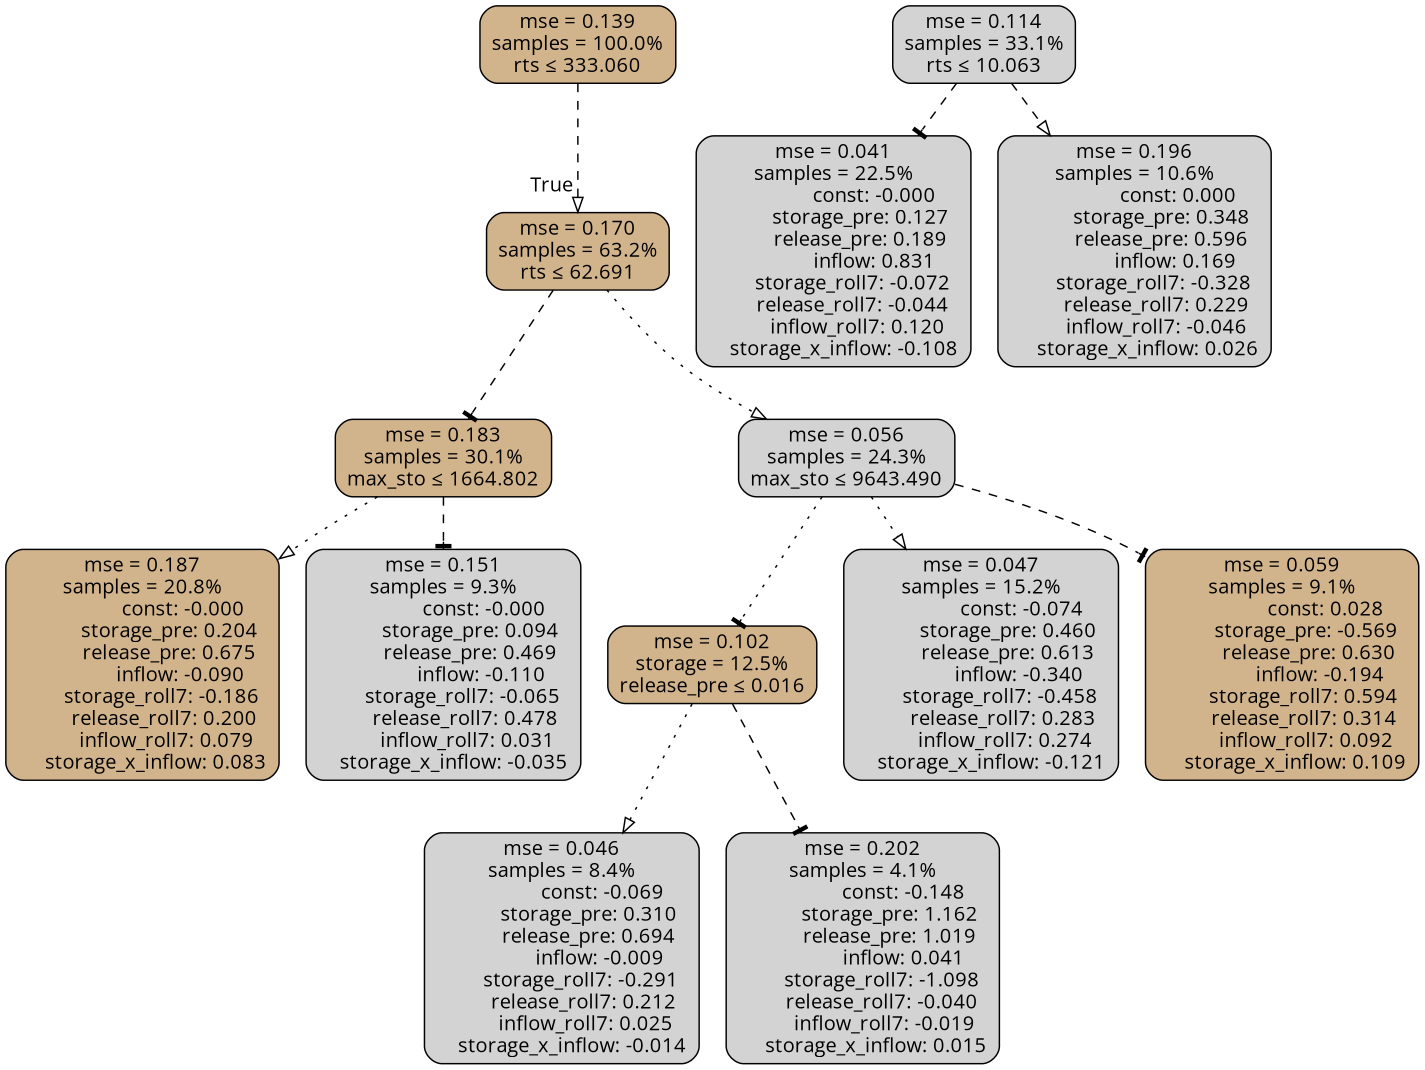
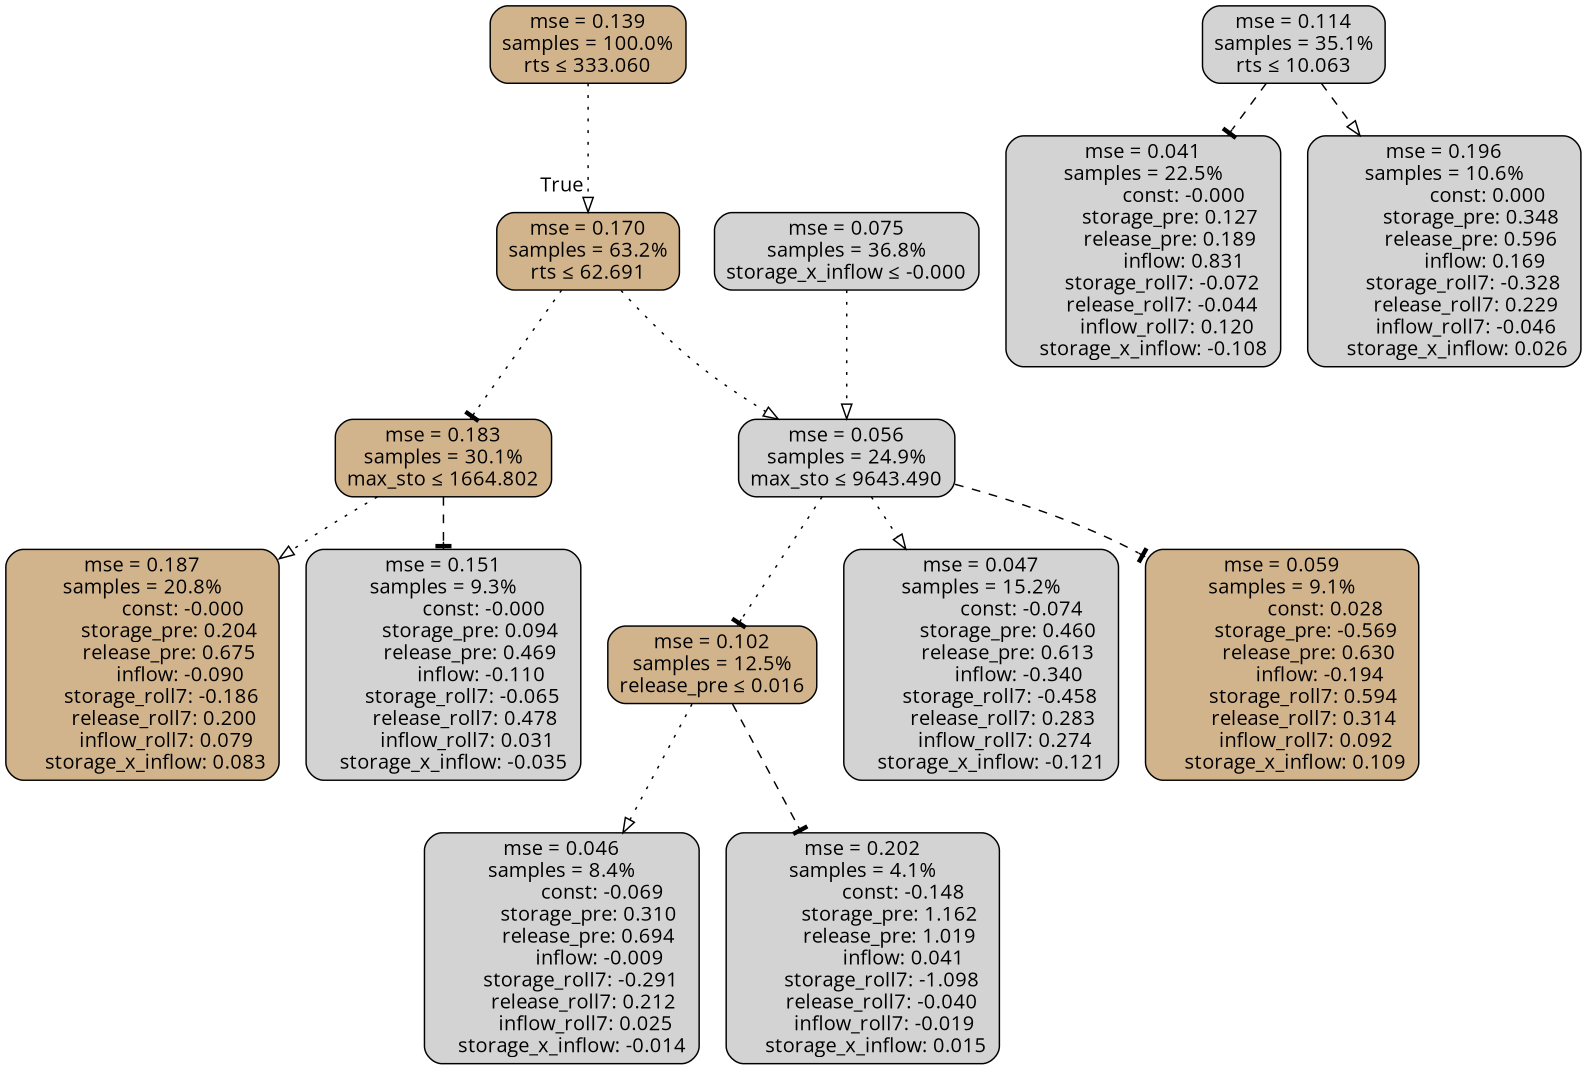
(984, 45) -> (1294, 45)
(578, 140) -> (588, 140)
none -> (847, 251)
(513, 351) -> (518, 351)
(847, 458) -> (847, 458)
(712, 665) -> (712, 665)
